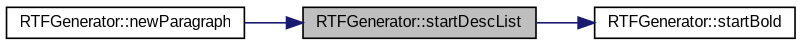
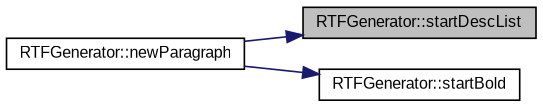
(557, 23) -> (274, 69)
